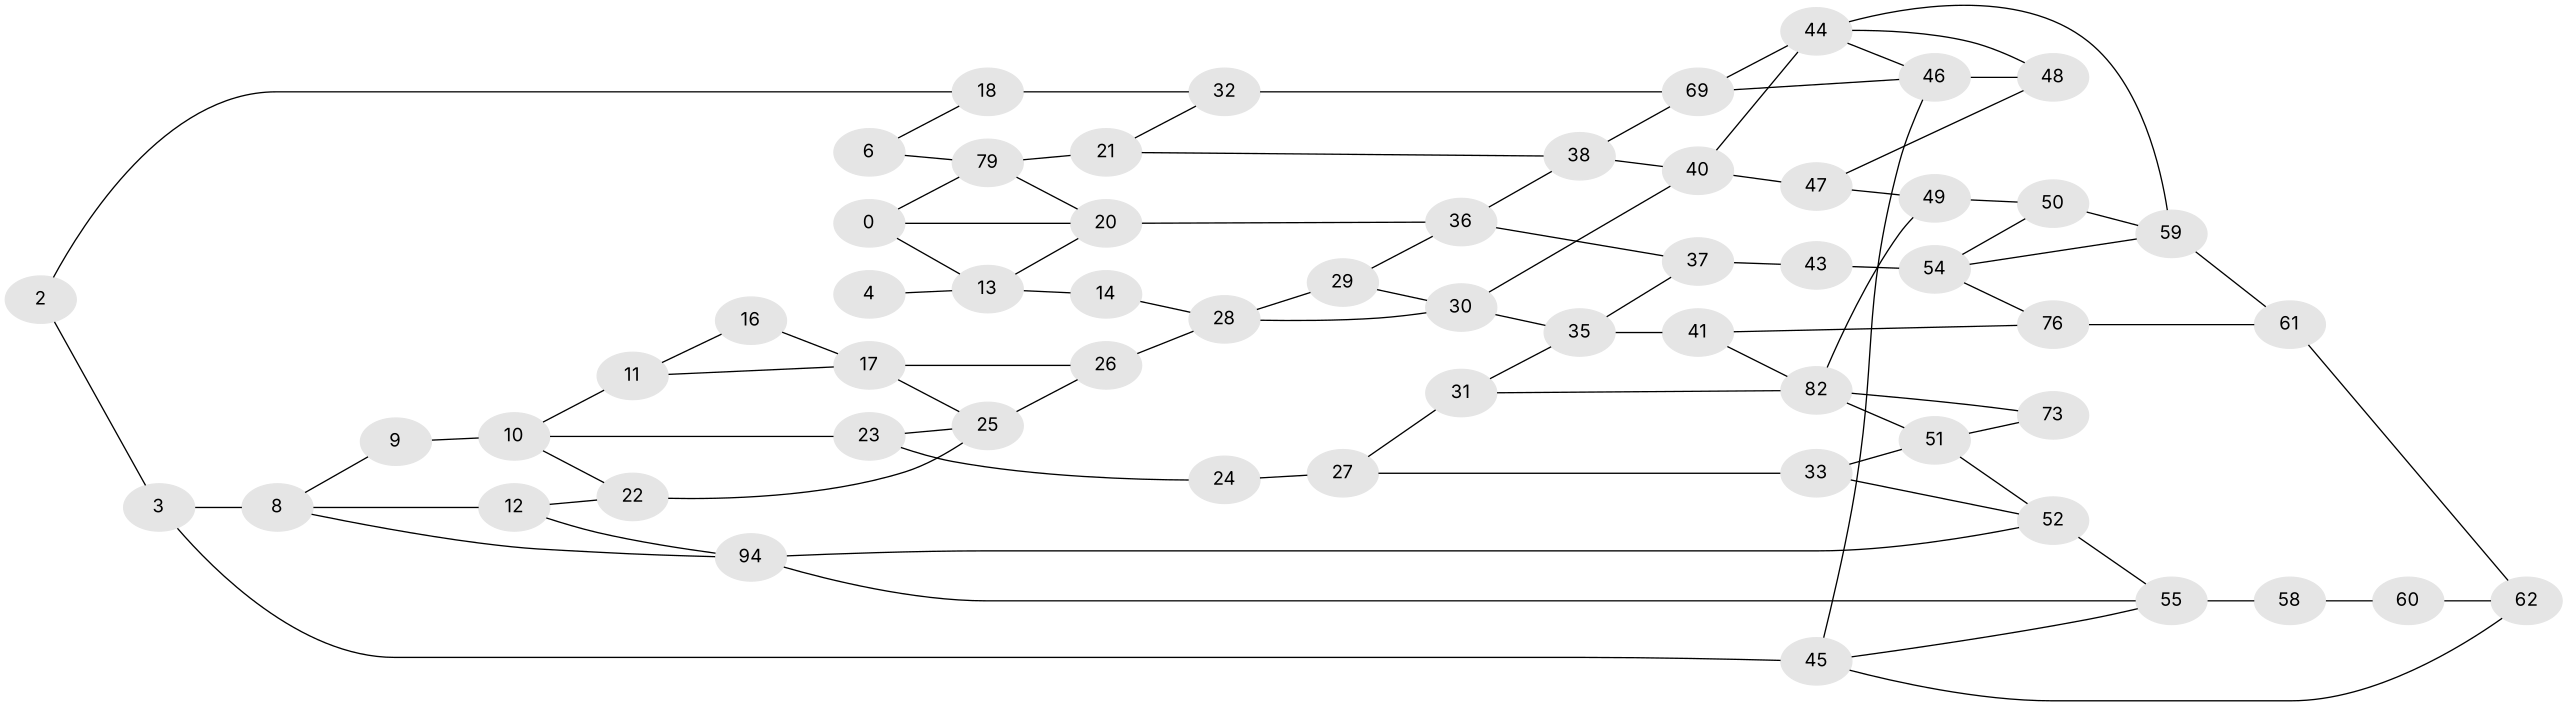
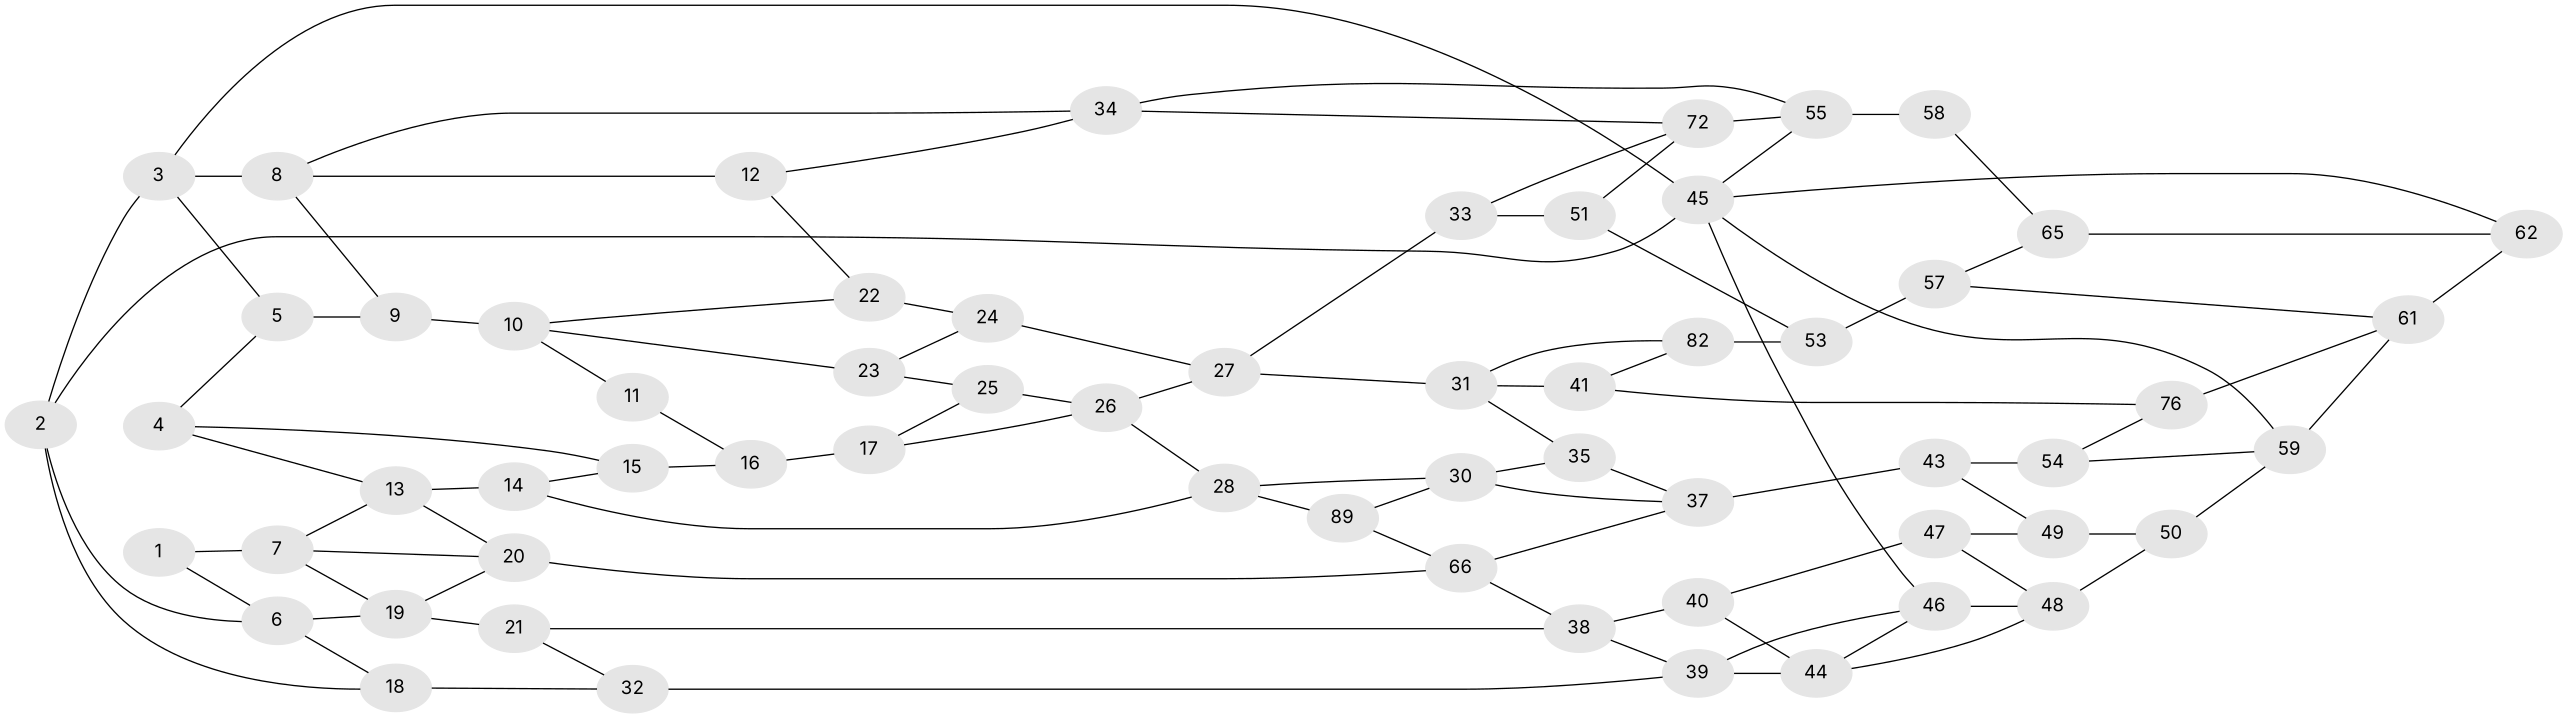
(2064, 26) -> (1997, 339)
(1698, 92) -> (1698, 673)
(988, 163) -> (396, 614)
(1461, 222) -> (1461, 568)
(869, 223) -> (278, 550)
(1589, 234) -> (1578, 497)
none -> (837, 237)
(1994, 237) -> (2113, 570)
(1343, 283) -> (1343, 518)
none -> (1935, 284)
(1865, 289) -> (1994, 498)
none -> (278, 317)
(1639, 333) -> (1521, 386)
(751, 371) -> none
none -> (1166, 390)
(1876, 415) -> none
(2053, 415) -> (1816, 342)
none -> (633, 468)
(820, 490) -> (929, 308)
(2053, 521) -> (1698, 124)
none -> (159, 552)
(751, 557) -> (1106, 110)
none -> (110, 575)
(2408, 601) -> (2053, 234)
